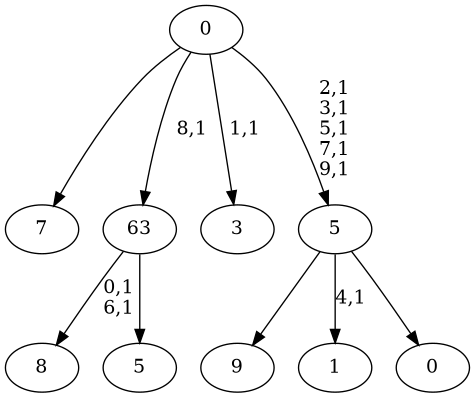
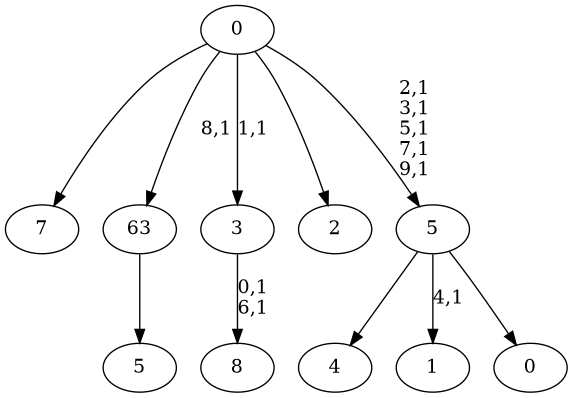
none -> (335, 229)
(93, 292) -> (237, 292)
(237, 368) -> (335, 368)
